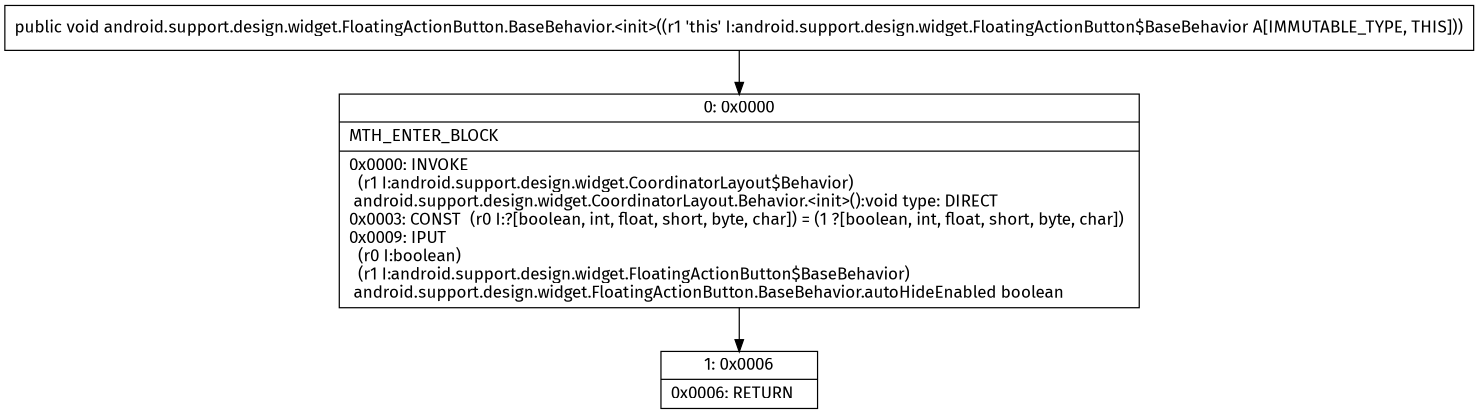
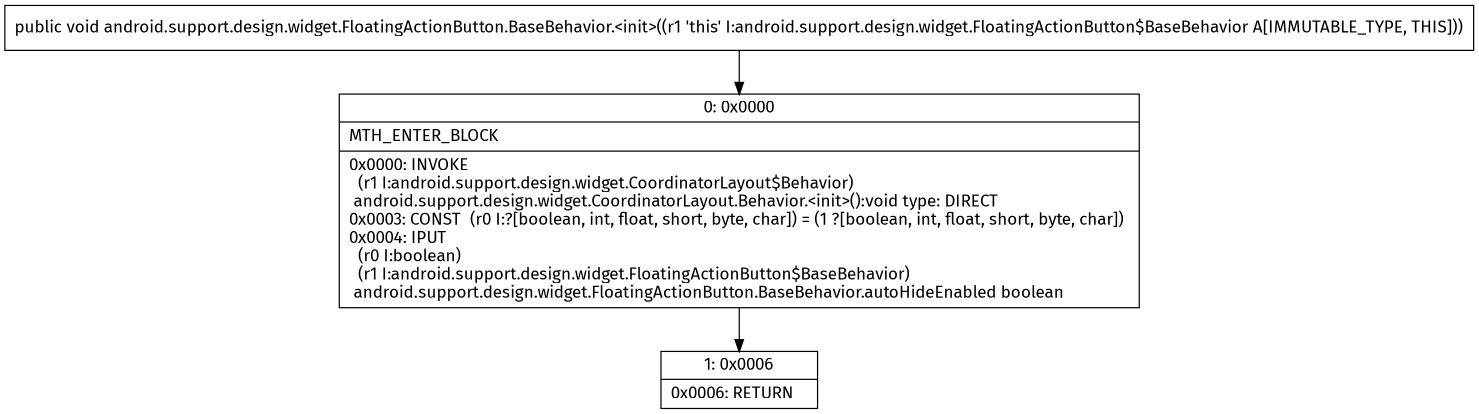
(402, 238) -> (402, 238)
